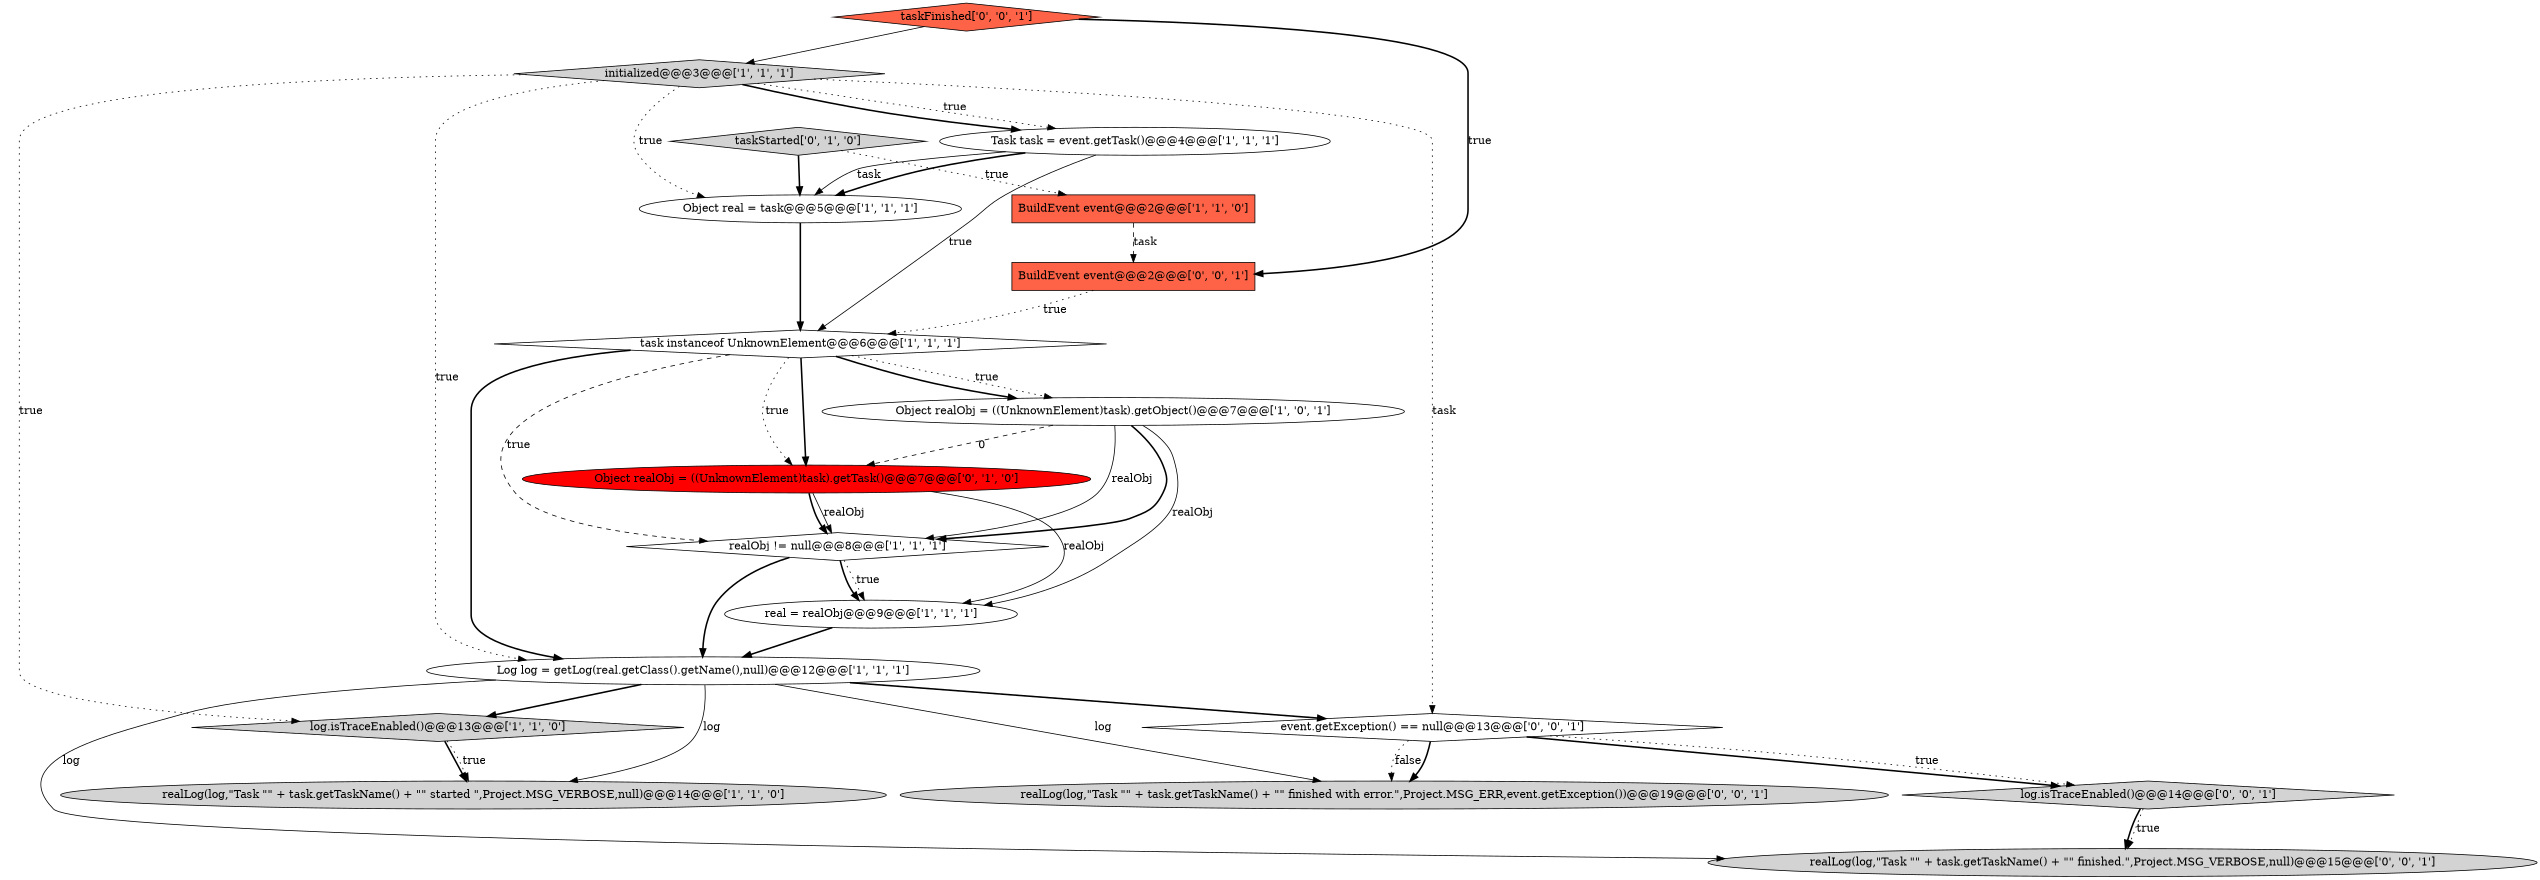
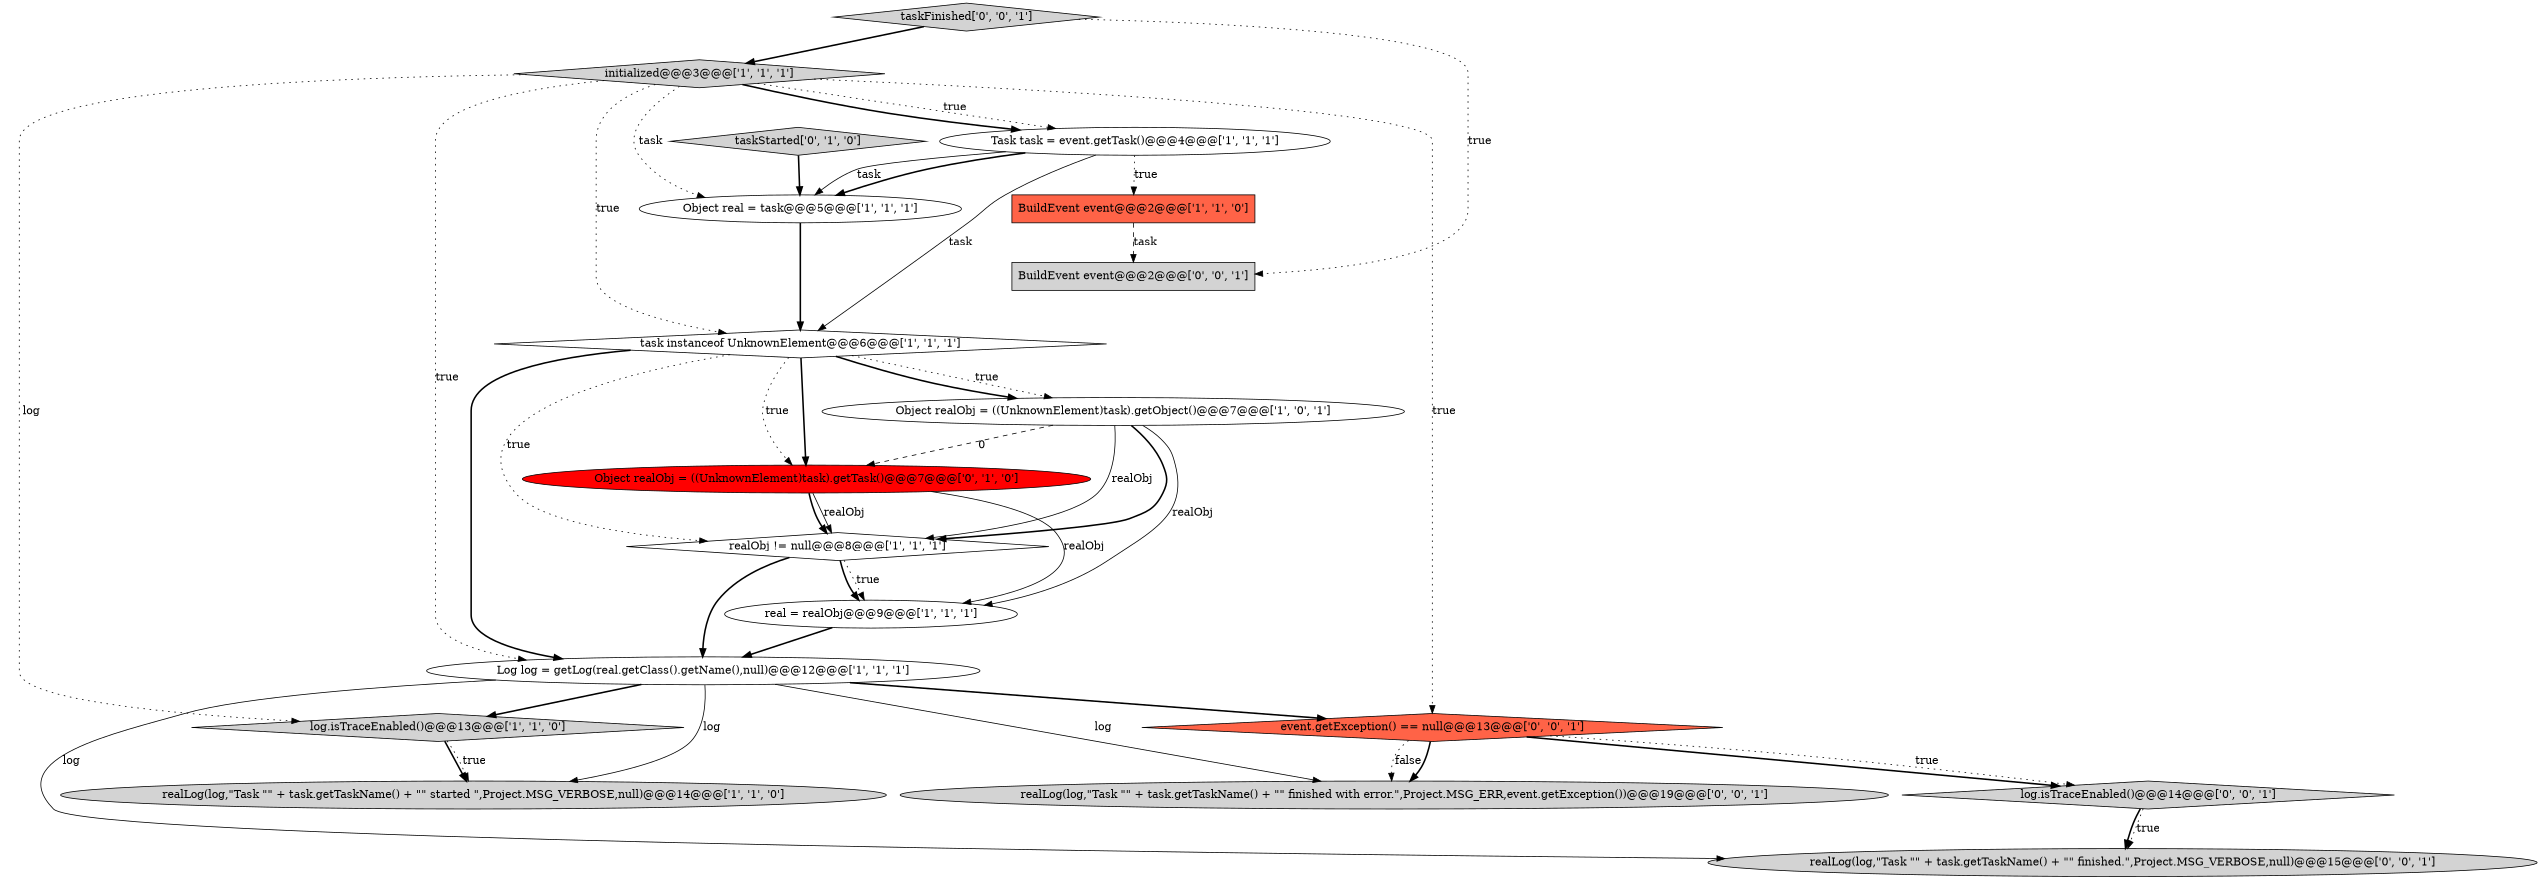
(966, 17) -> (966, 17)
(839, 44) -> (839, 44)
(1456, 59) -> (1456, 59)
(651, 141) -> (651, 141)
(950, 172) -> (1134, 171)
(961, 243) -> (961, 243)
(1133, 276) -> (1133, 276)
(996, 317) -> (596, 235)
(31, 411) -> (31, 411)
(1444, 411) -> (1444, 411)
(506, 443) -> (506, 443)
(1432, 727) -> (1432, 727)
